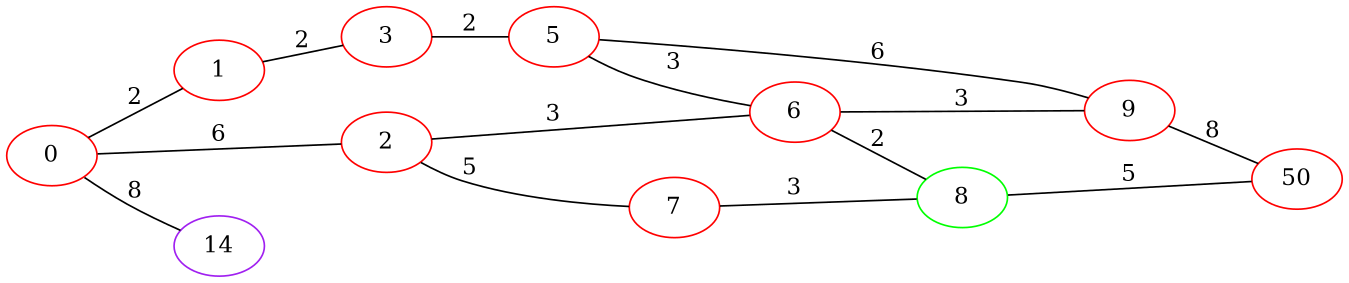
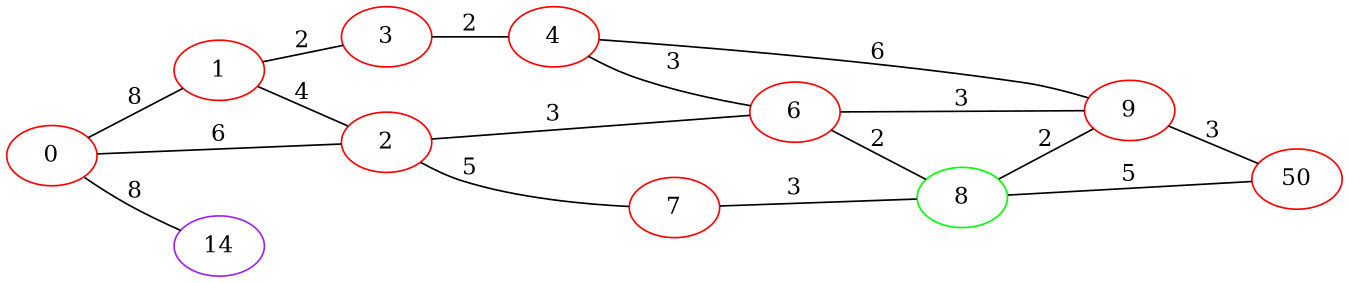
(554, 37) -> (554, 37)
(136, 98) -> (136, 98)
none -> (303, 106)
(1213, 131) -> (1213, 131)
none -> (1046, 154)
